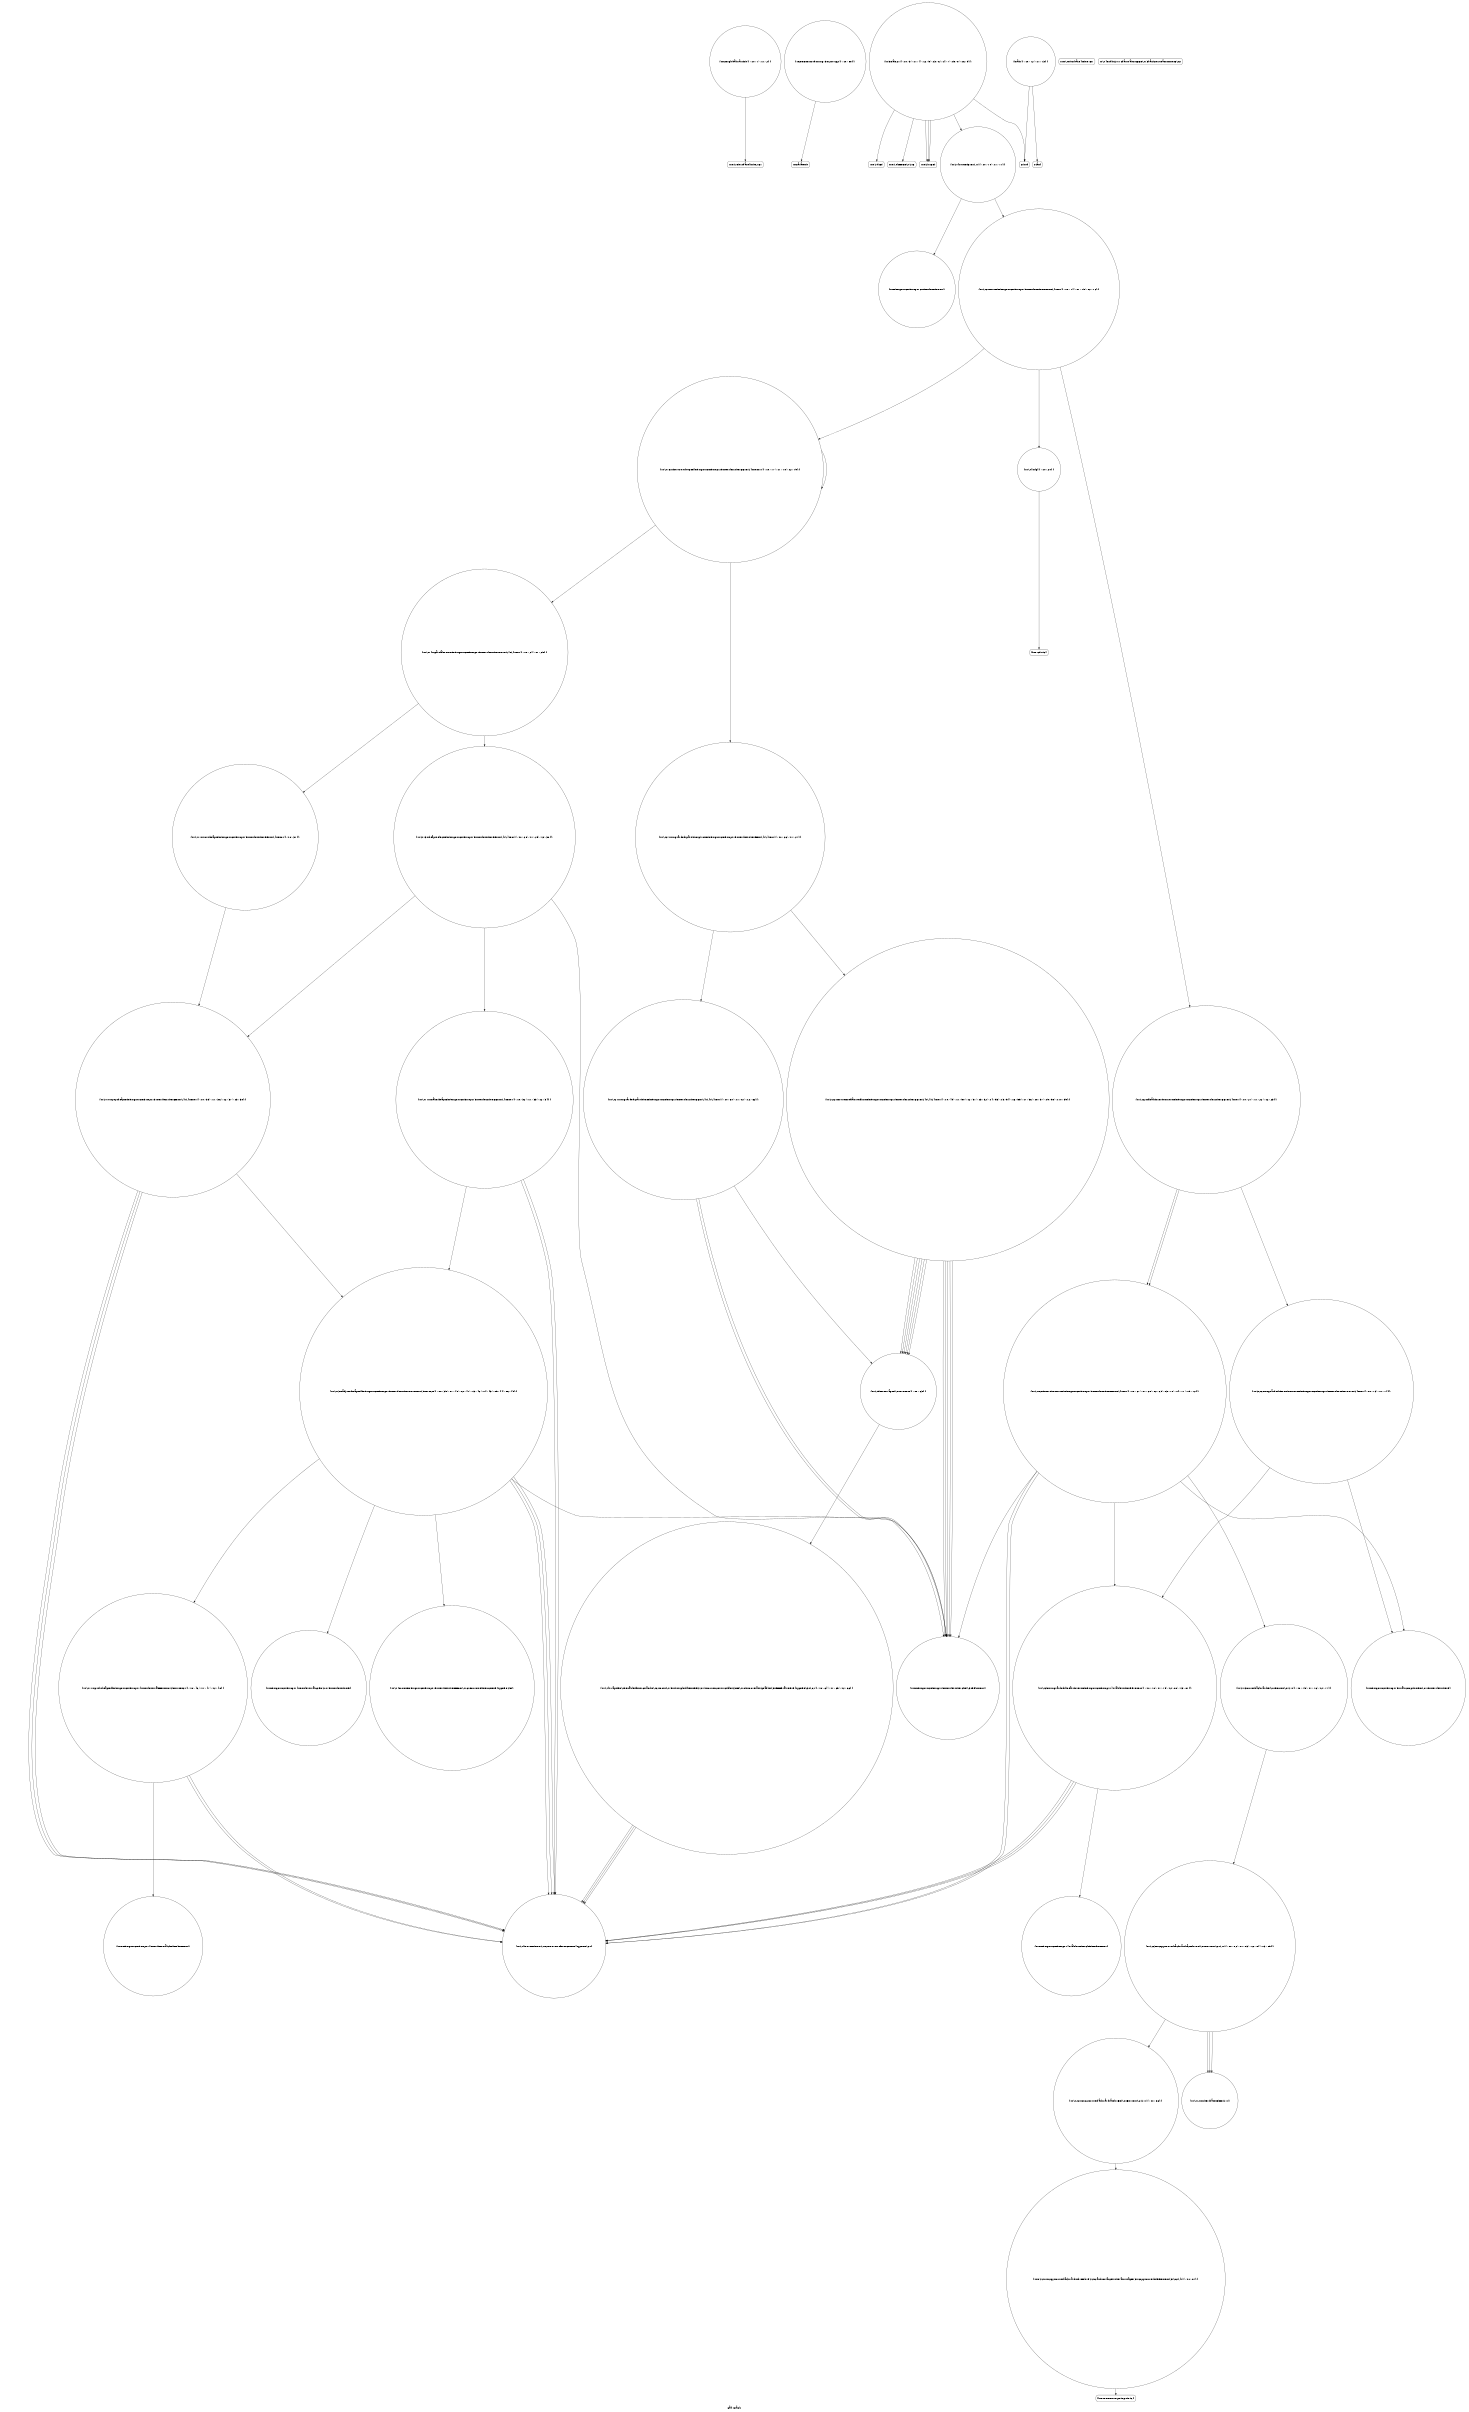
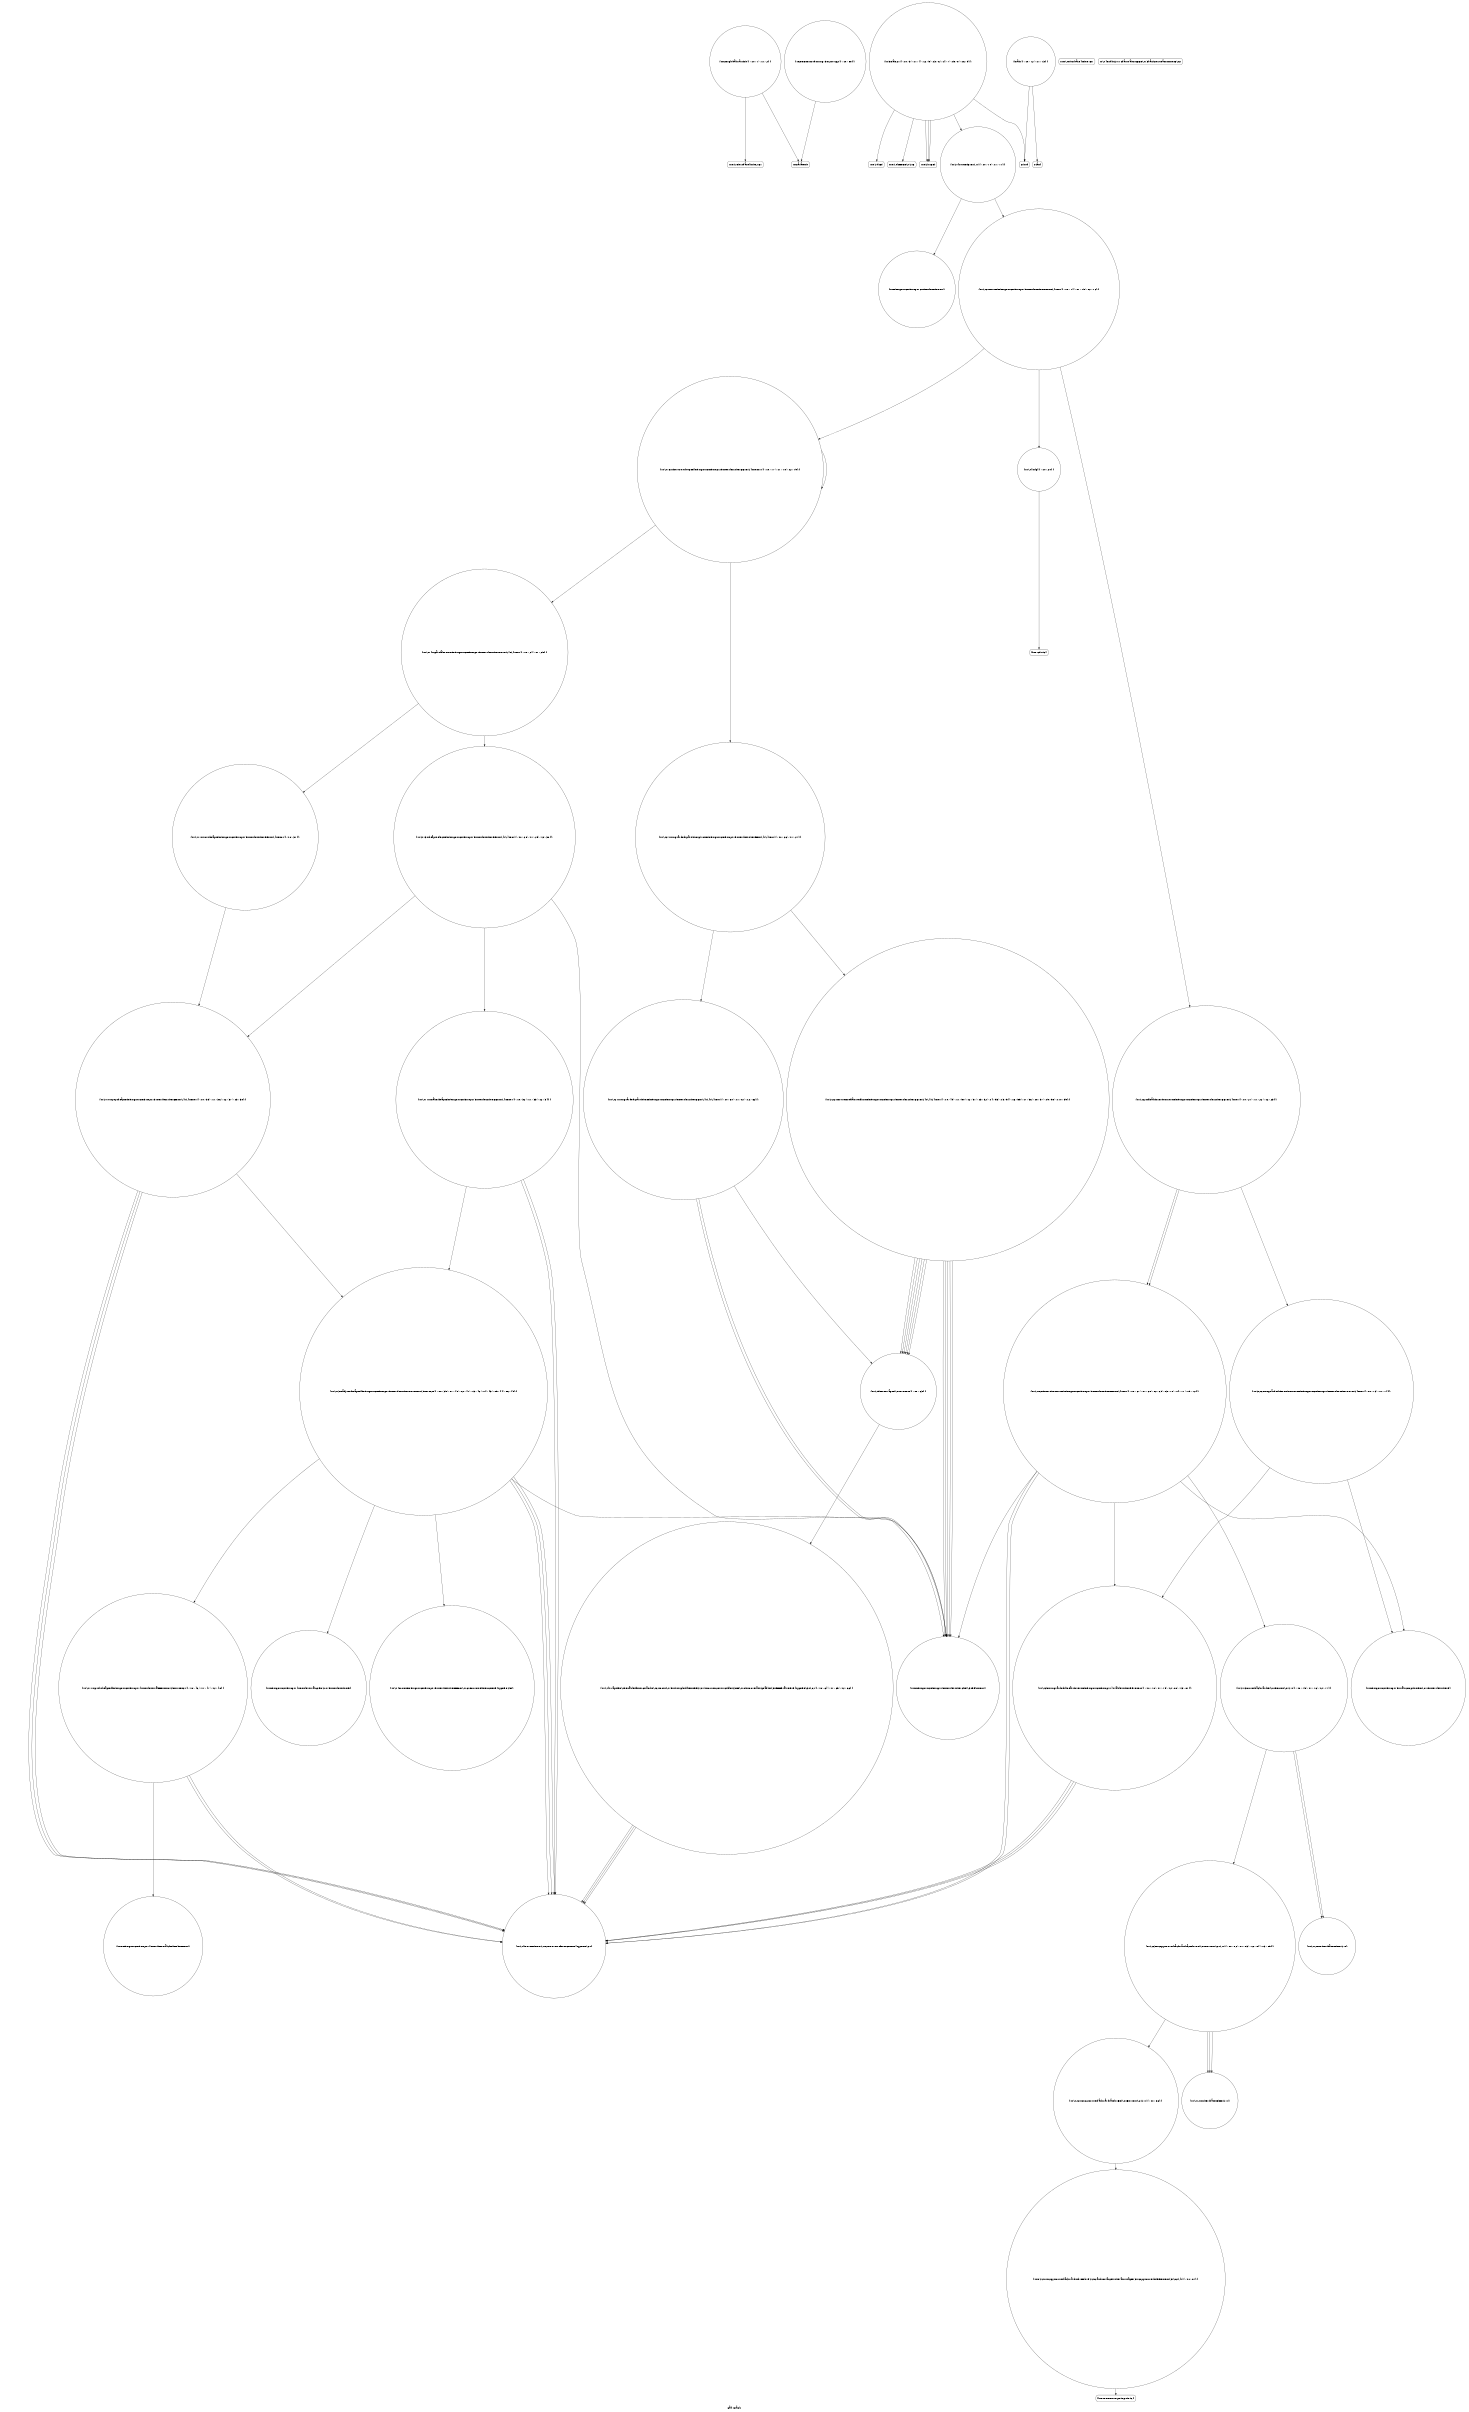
none -> (780, 126)
(1071, 1946) -> none
none -> (1327, 1946)
